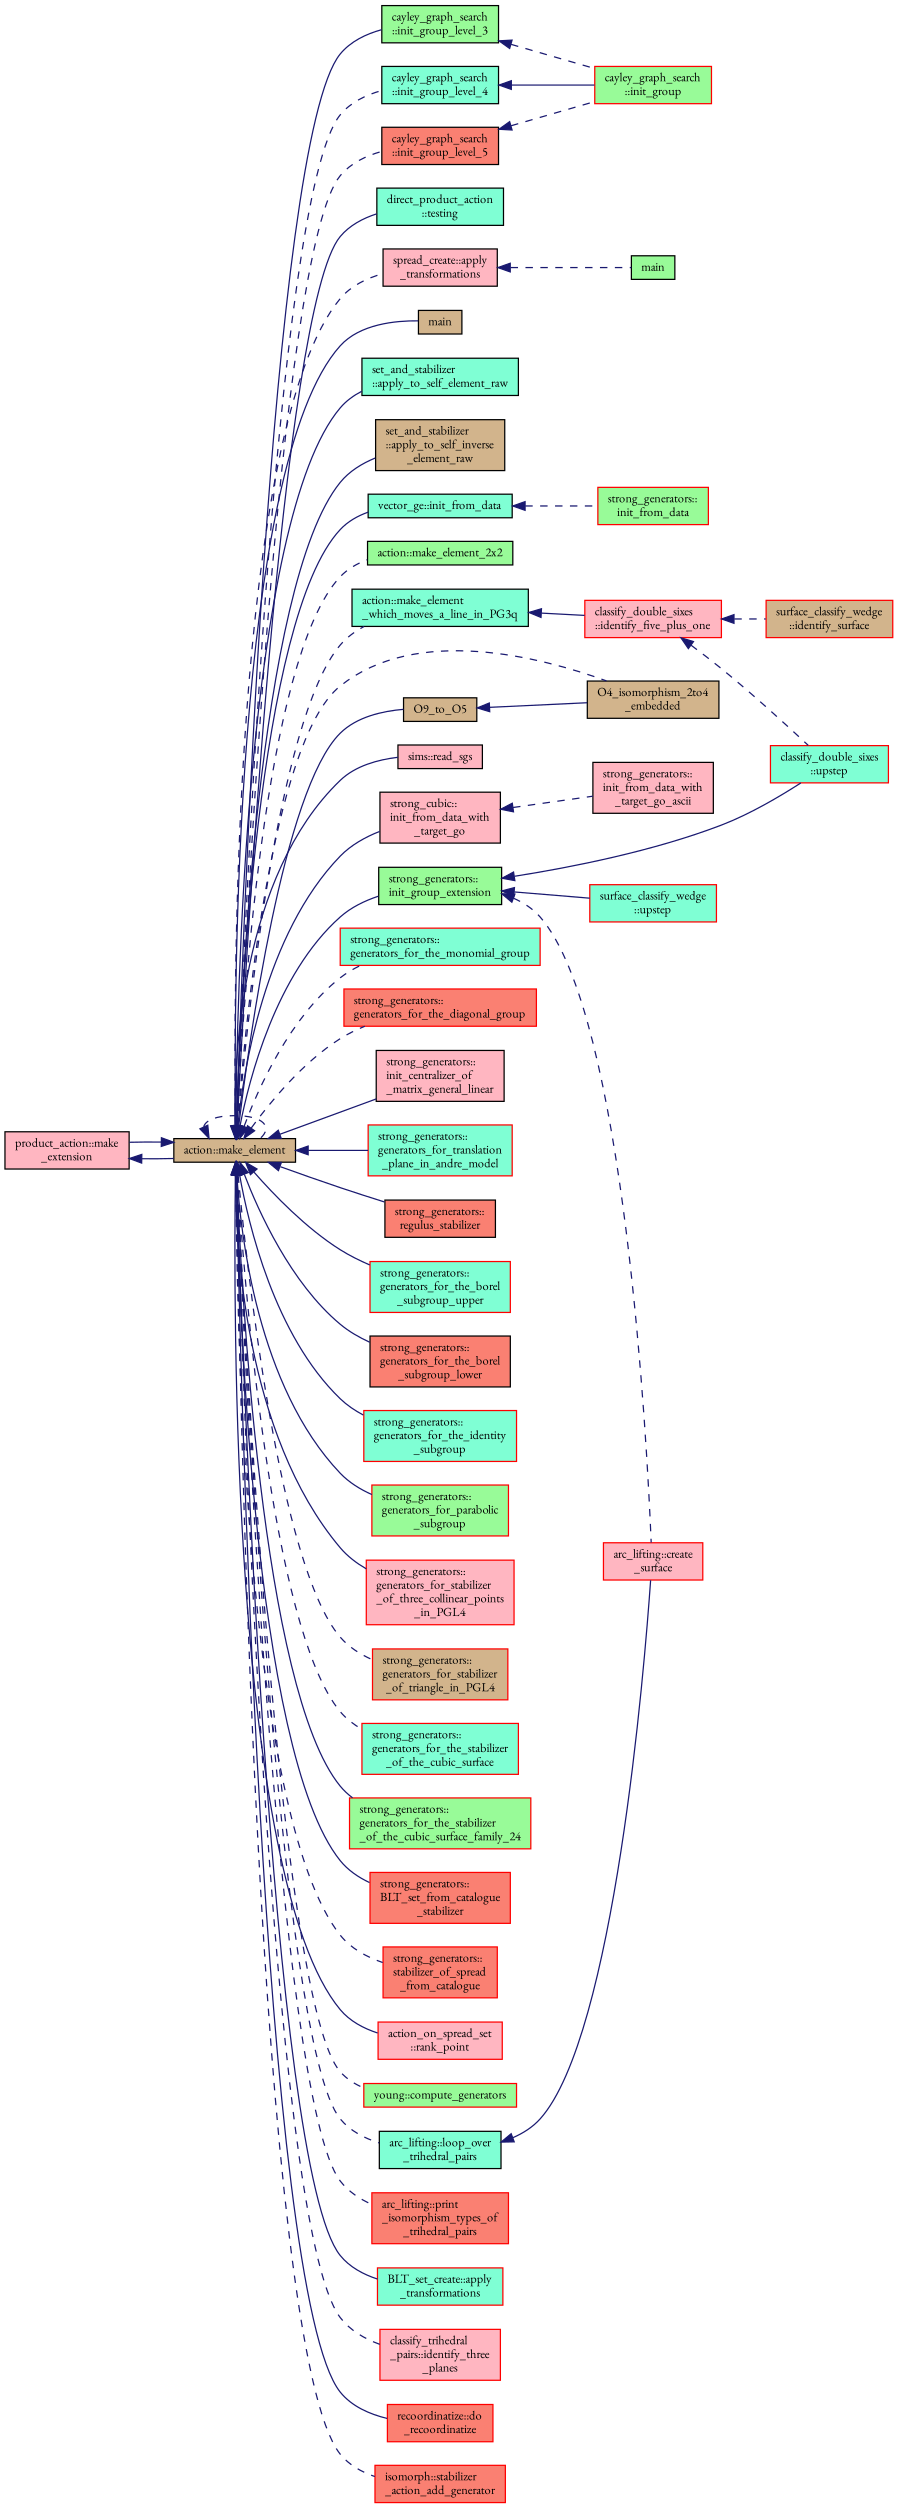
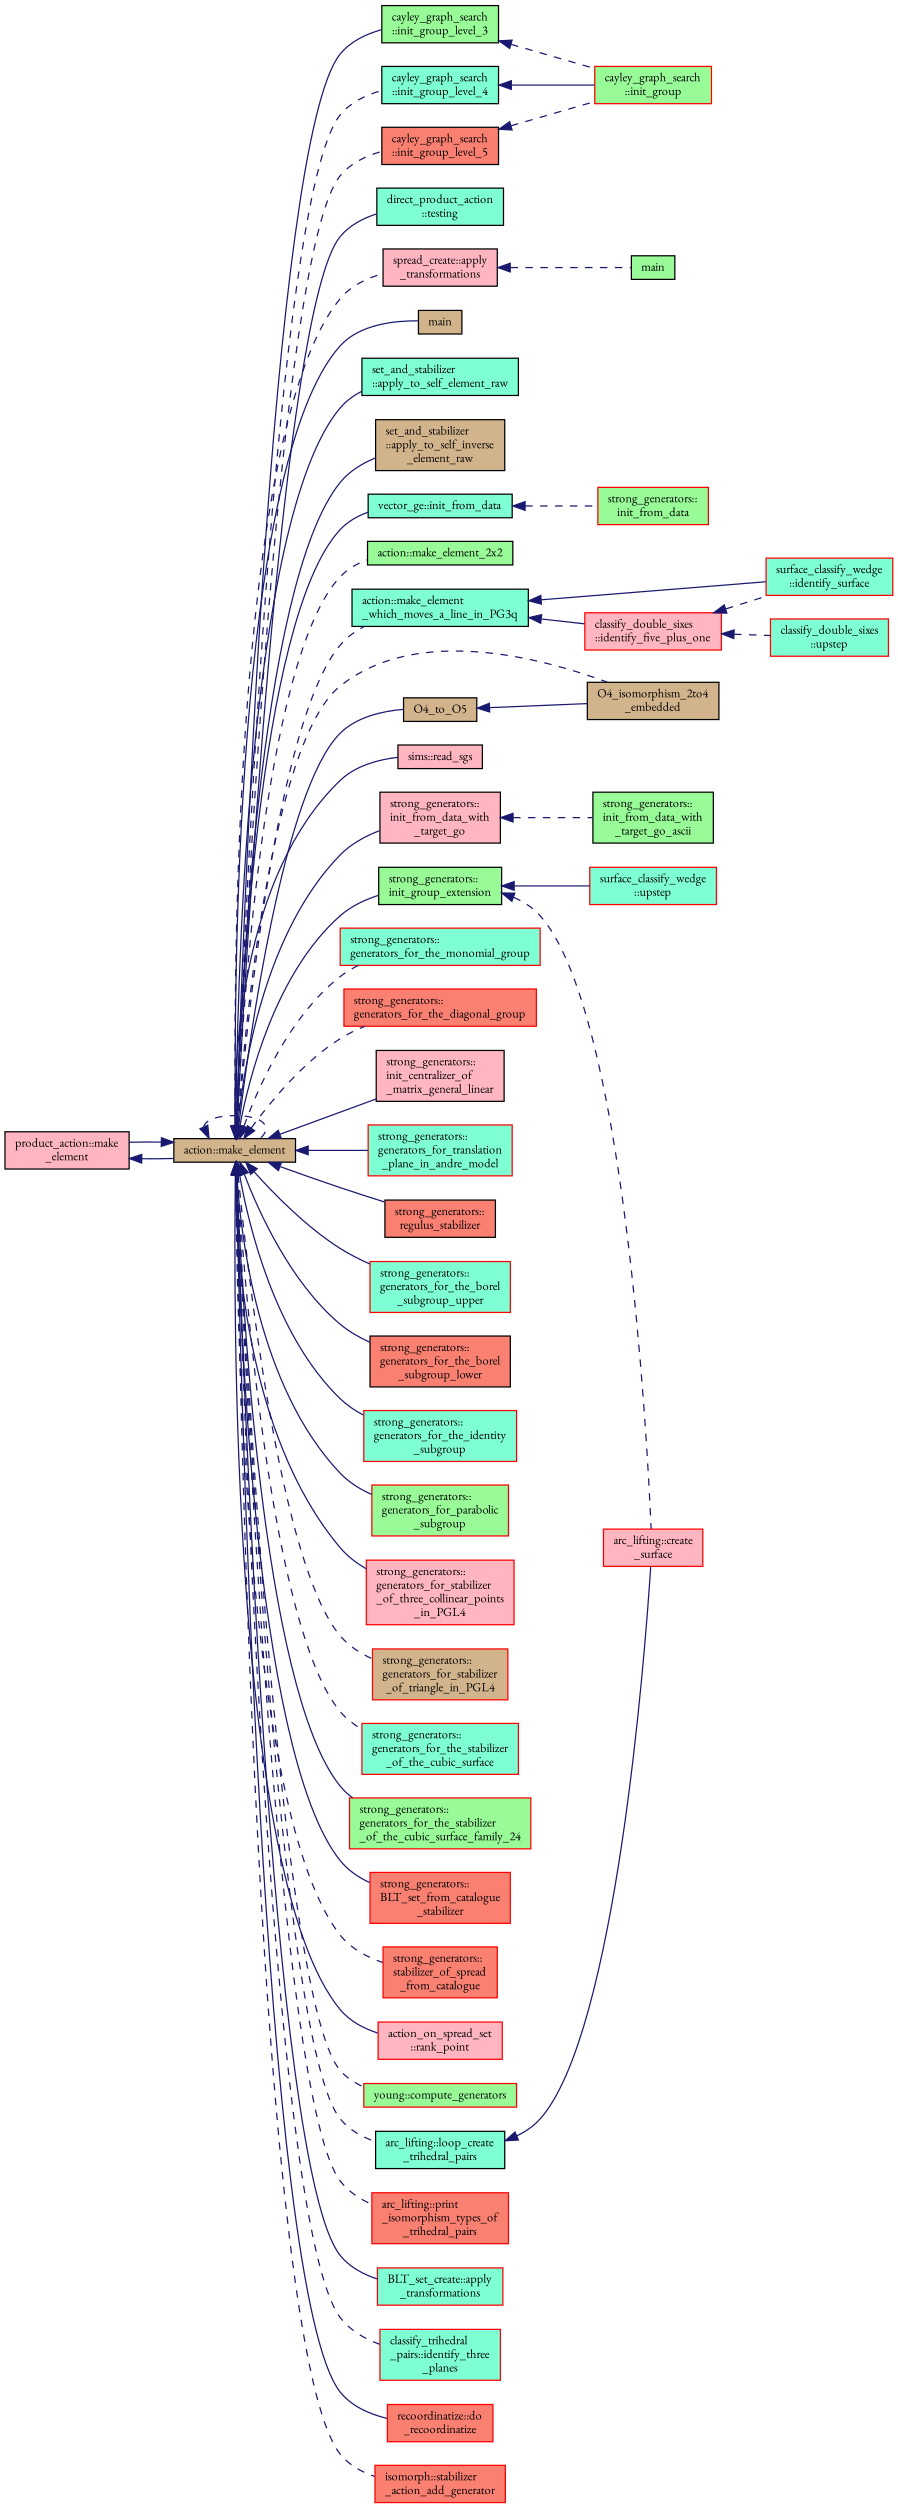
none -> (654, 591)
(829, 619) -> (829, 577)
(440, 710) -> (440, 710)
(653, 788) -> (653, 818)
(440, 818) -> (440, 818)
(663, 844) -> none
(67, 1150) -> (67, 1150)
(440, 2150) -> (440, 2150)
(440, 2355) -> (440, 2355)
